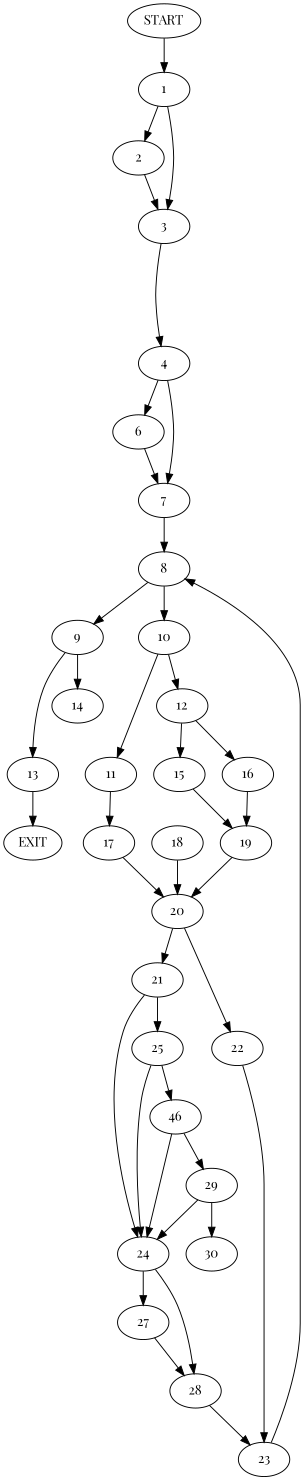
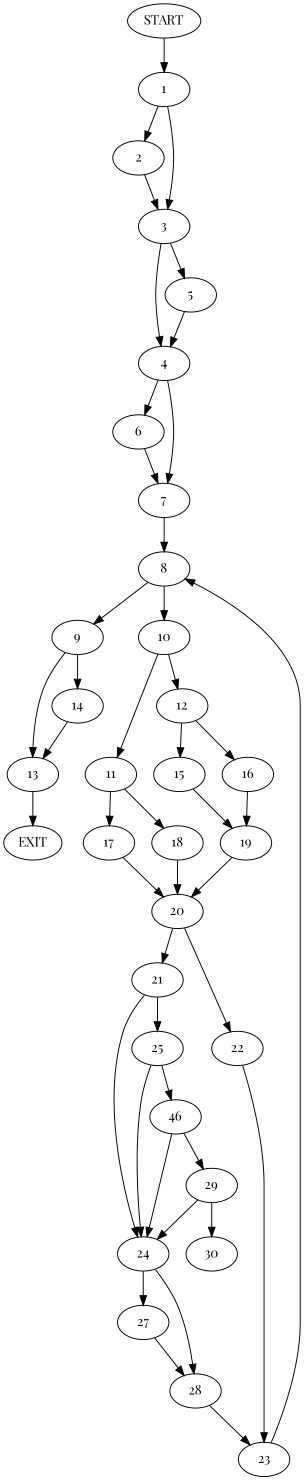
none -> (191, 295)
none -> (58, 736)
none -> (141, 805)
